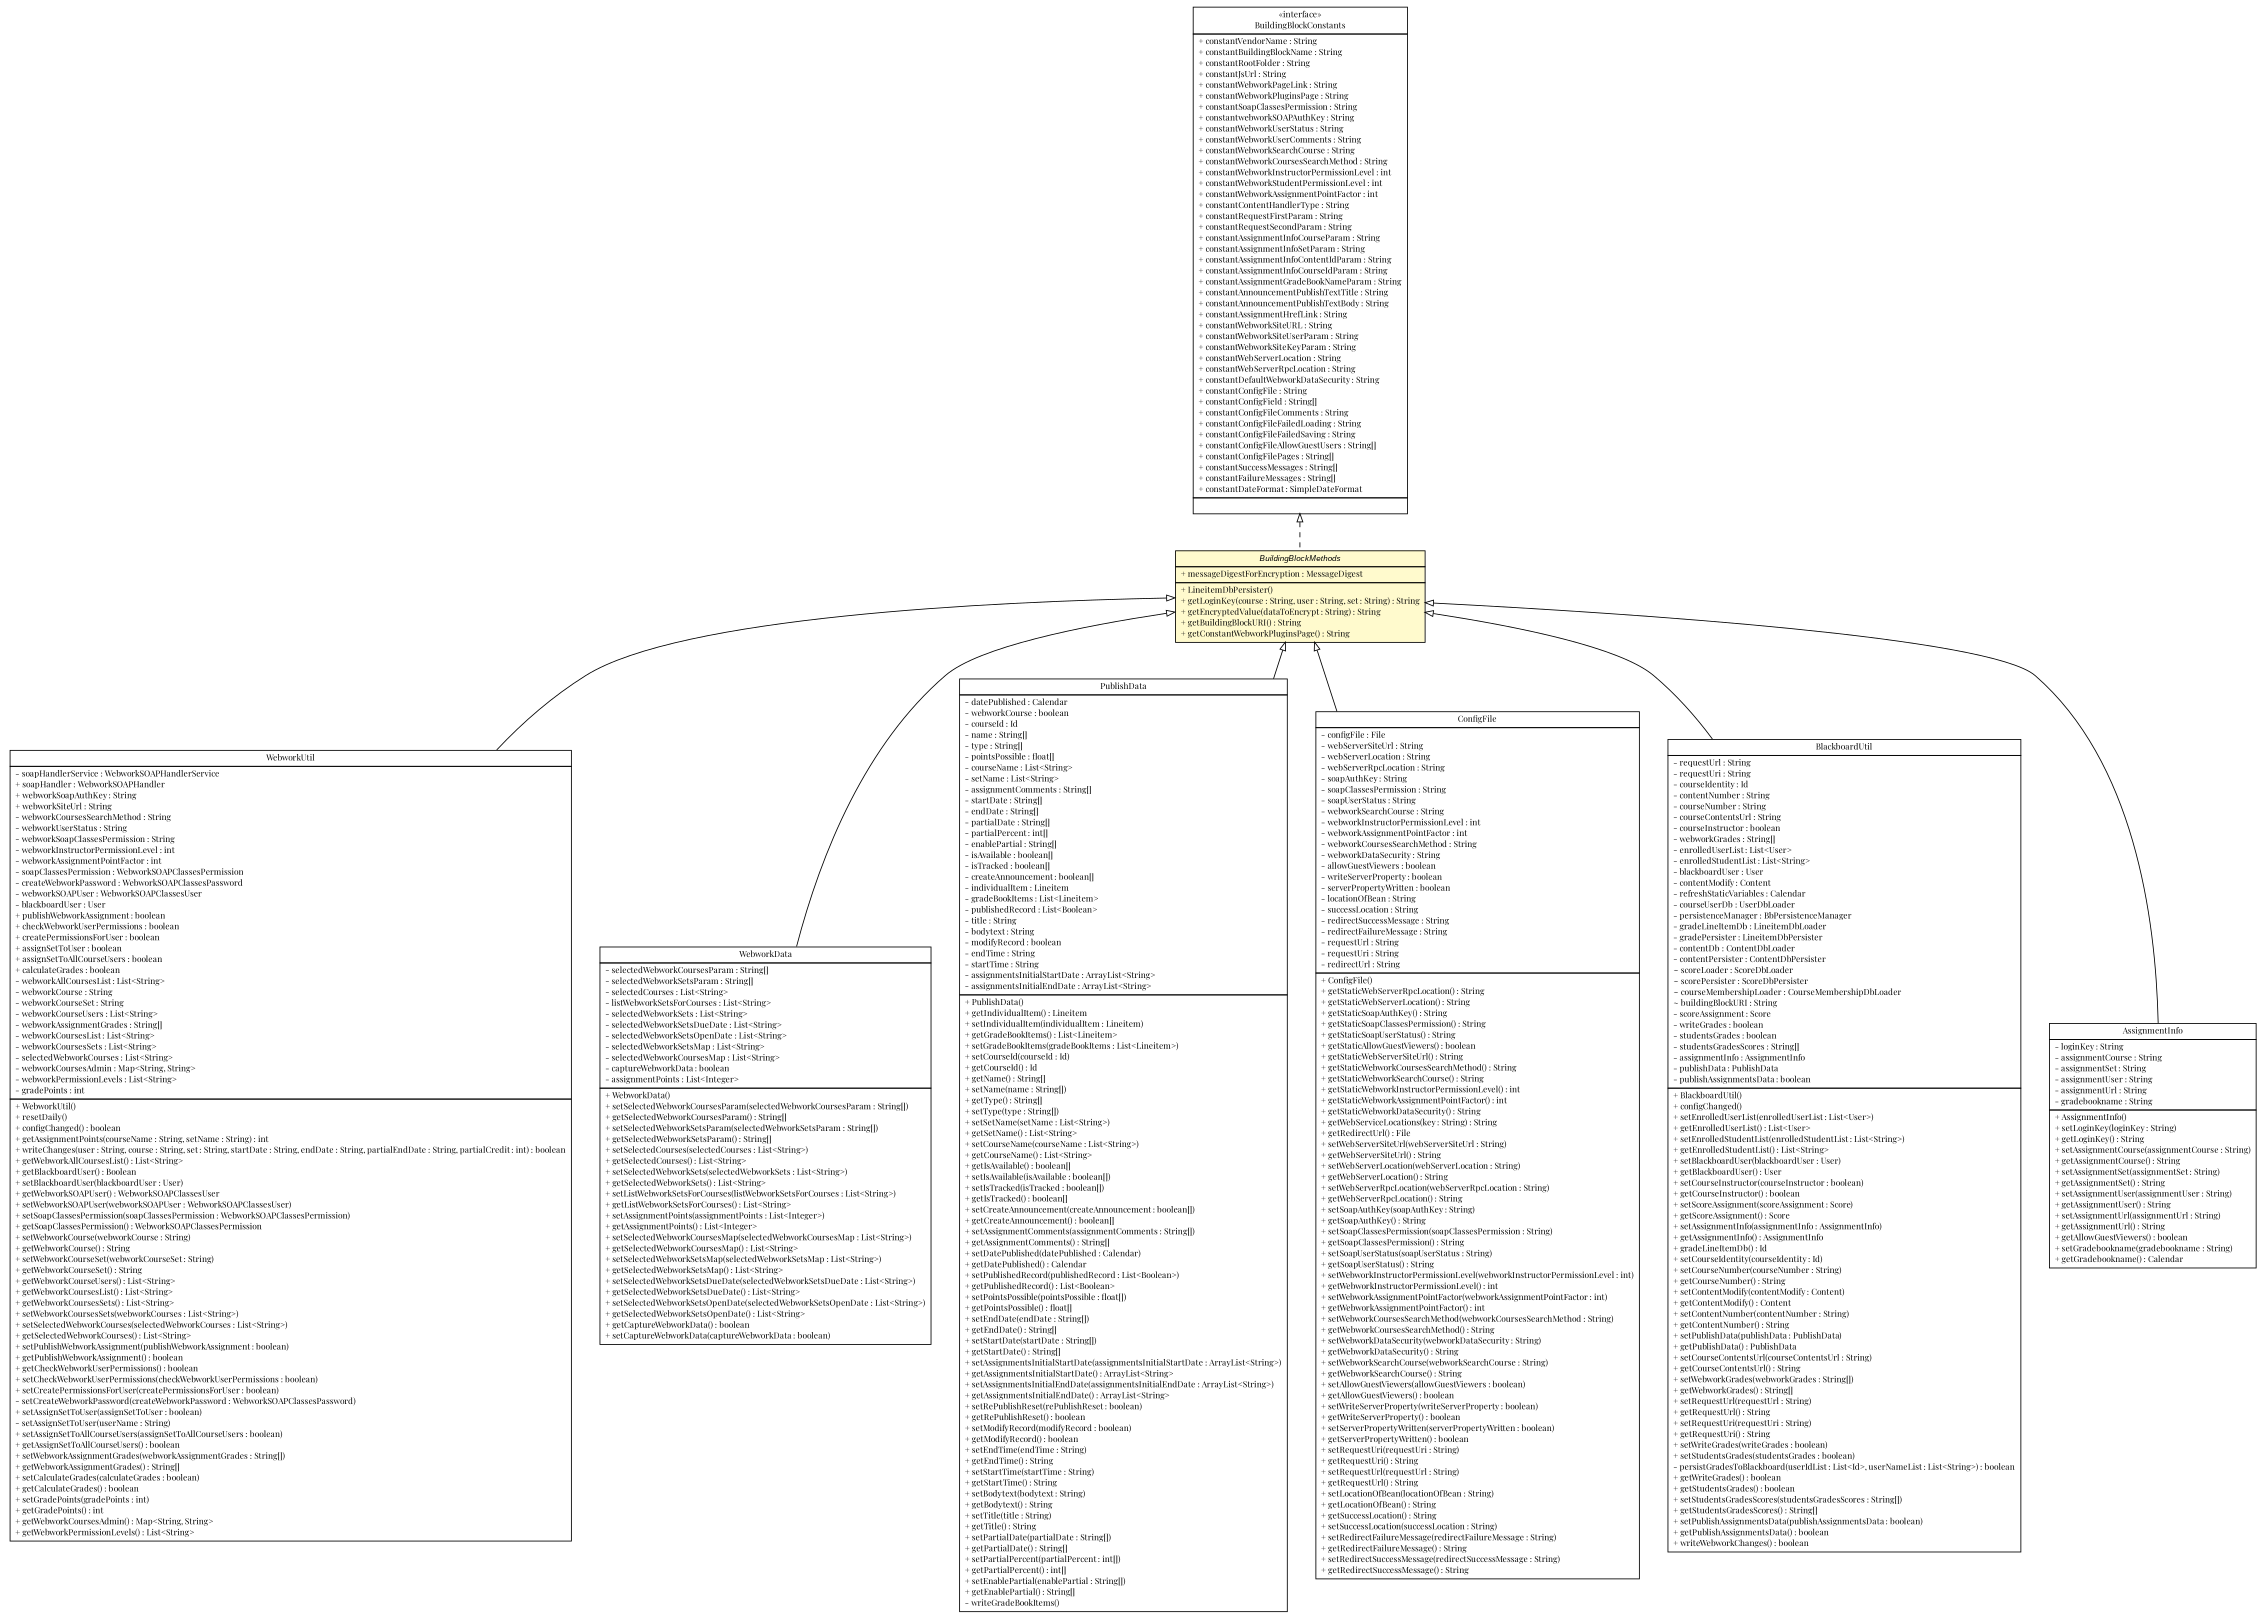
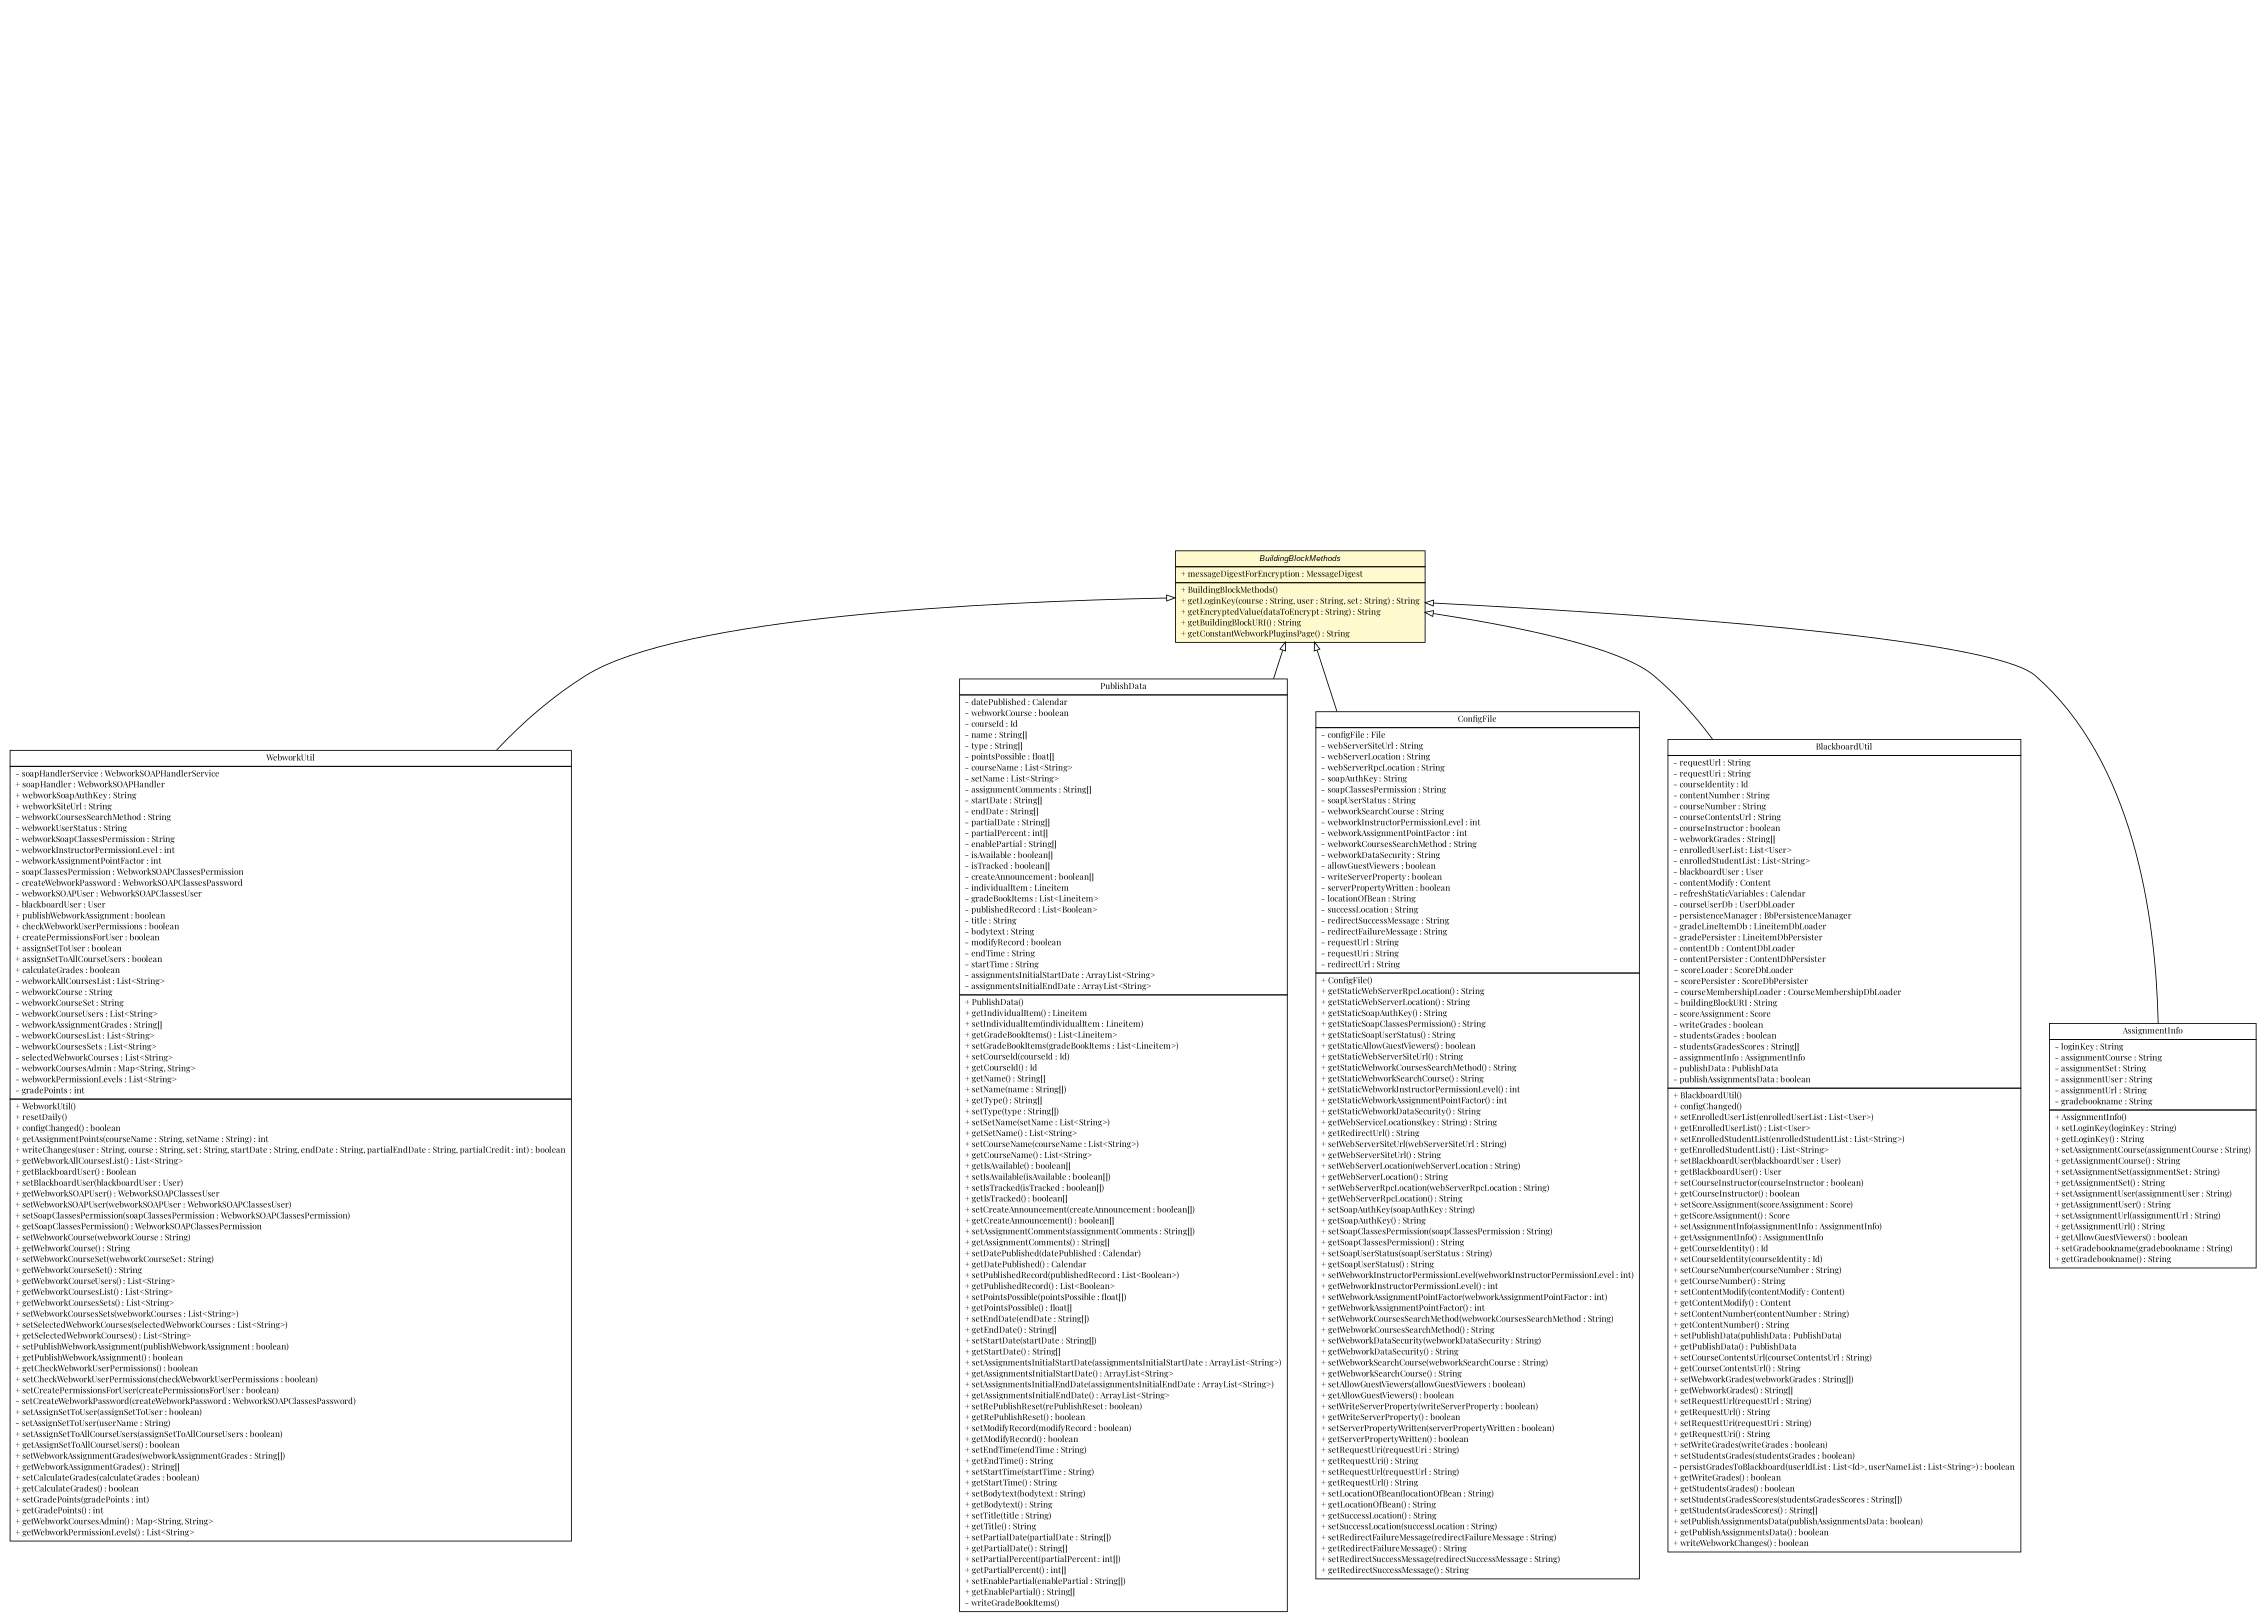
(1300, 260) -> none
(1227, 590) -> (1230, 590)
(1366, 1134) -> (1370, 1134)
(765, 1145) -> none
(1720, 1249) -> (1721, 1249)
(2119, 1260) -> (2113, 1260)
